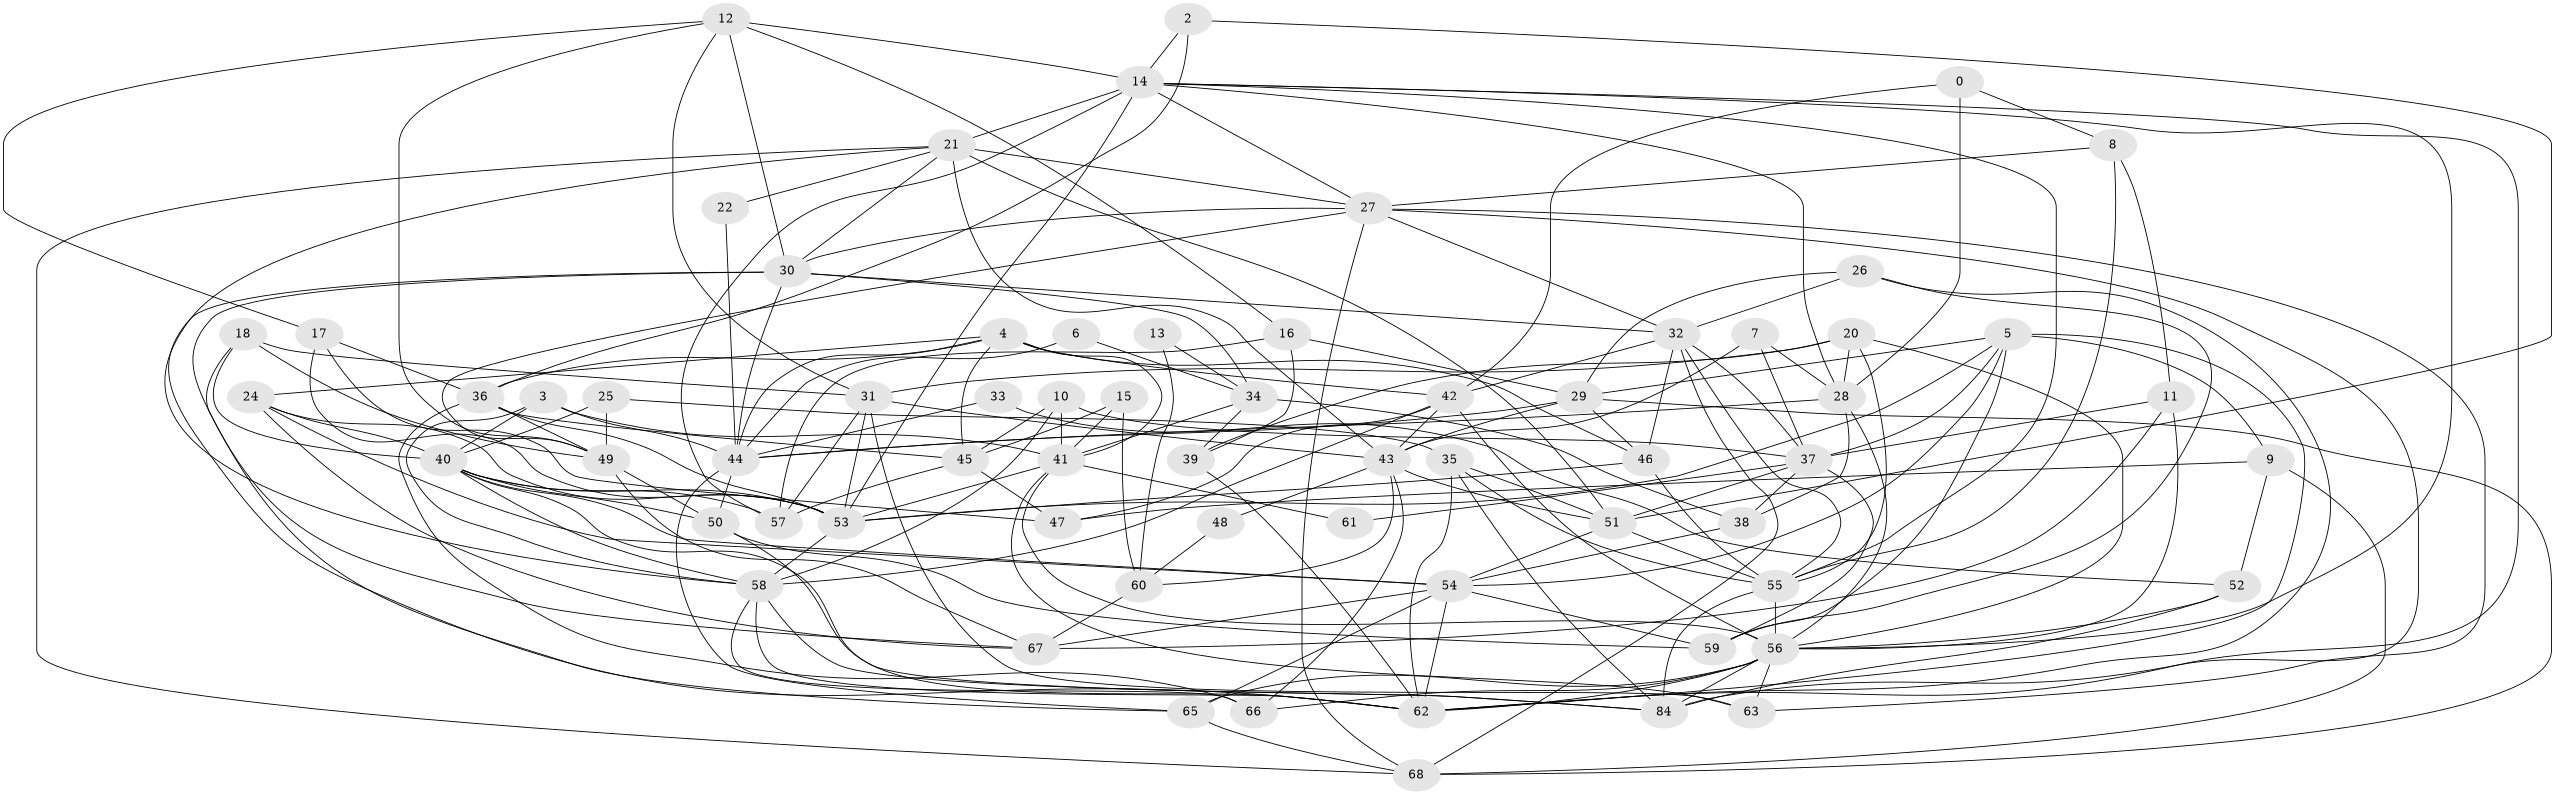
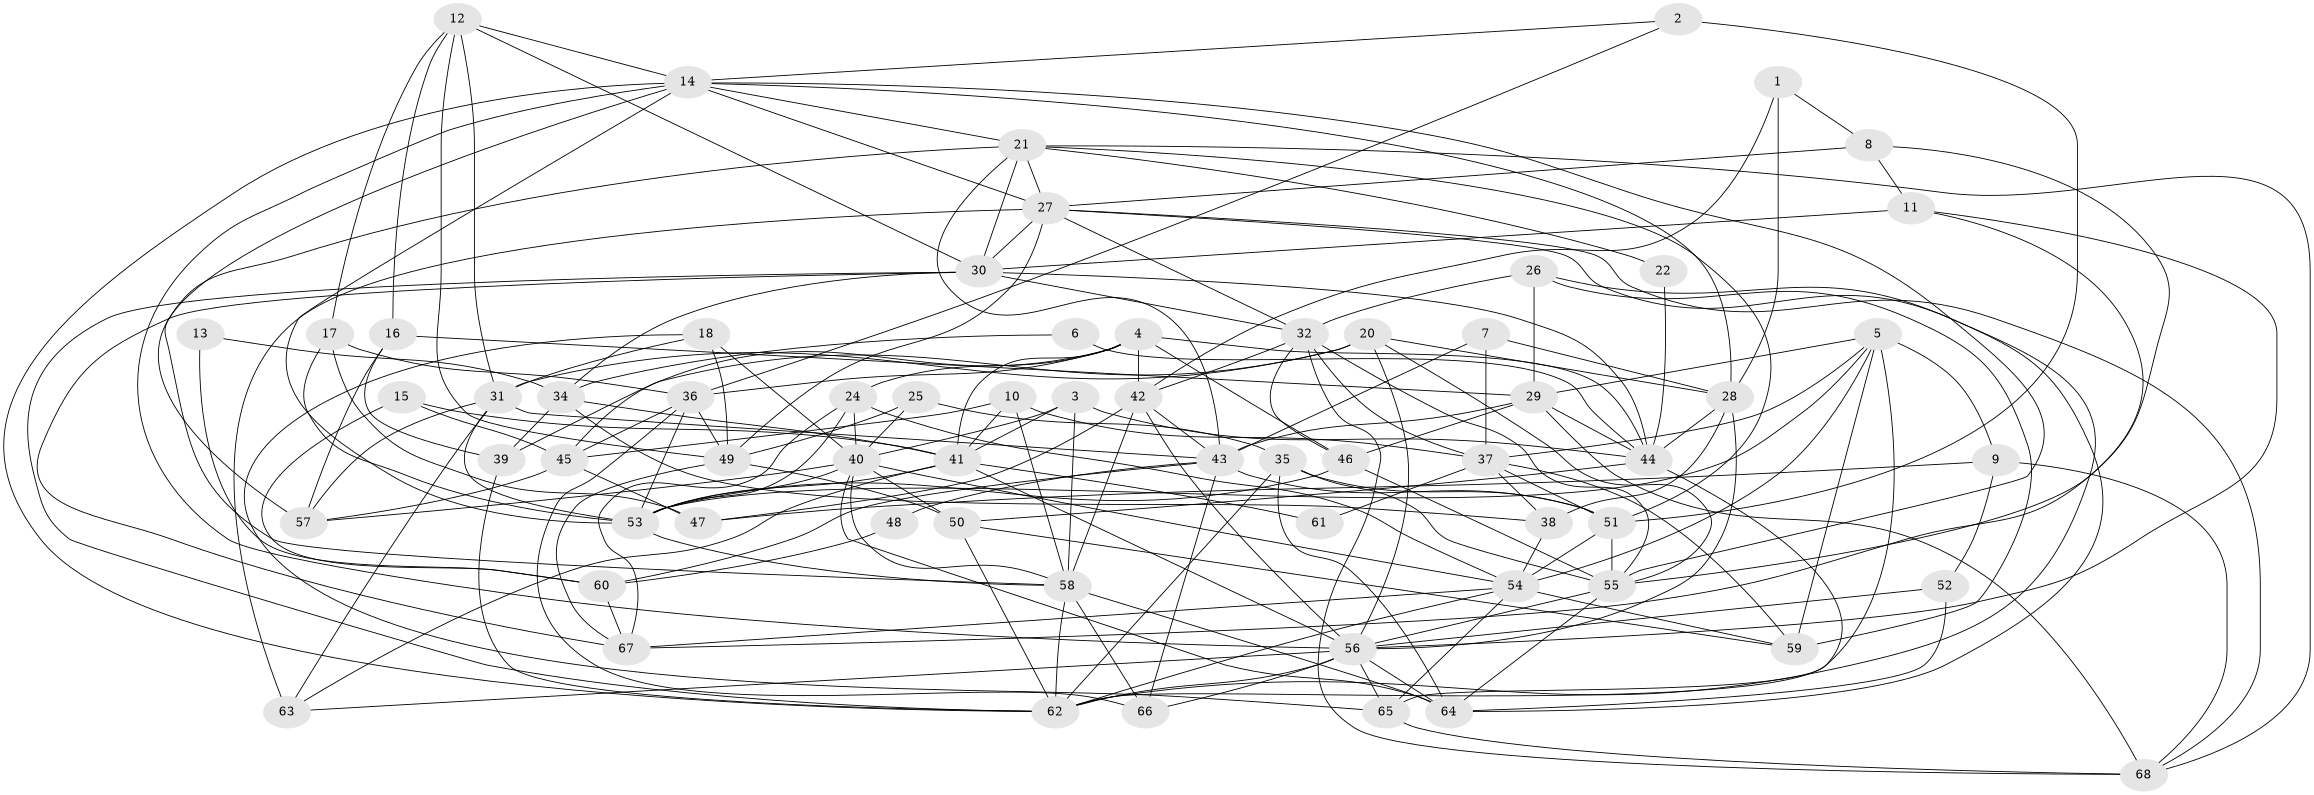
(1960, 82) -> (1778, 82)
(998, 397) -> none
(1990, 429) -> (1423, 241)
(1664, 712) -> (1449, 712)
